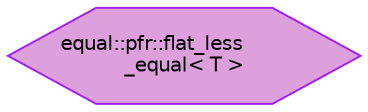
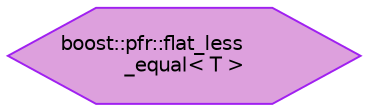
(184, 56) -> (184, 56)
